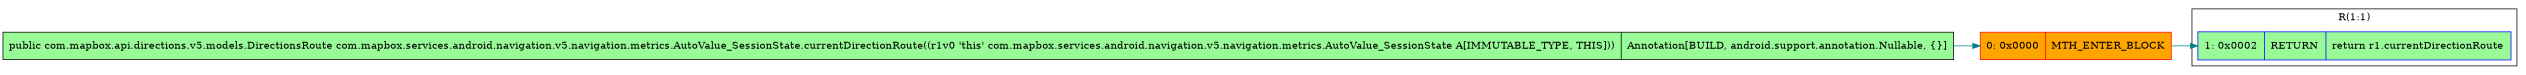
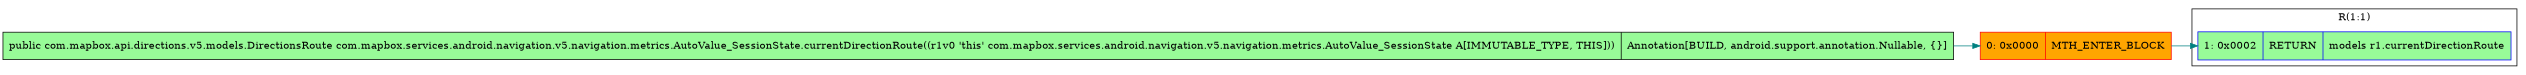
(2418, 46) -> (2417, 46)
